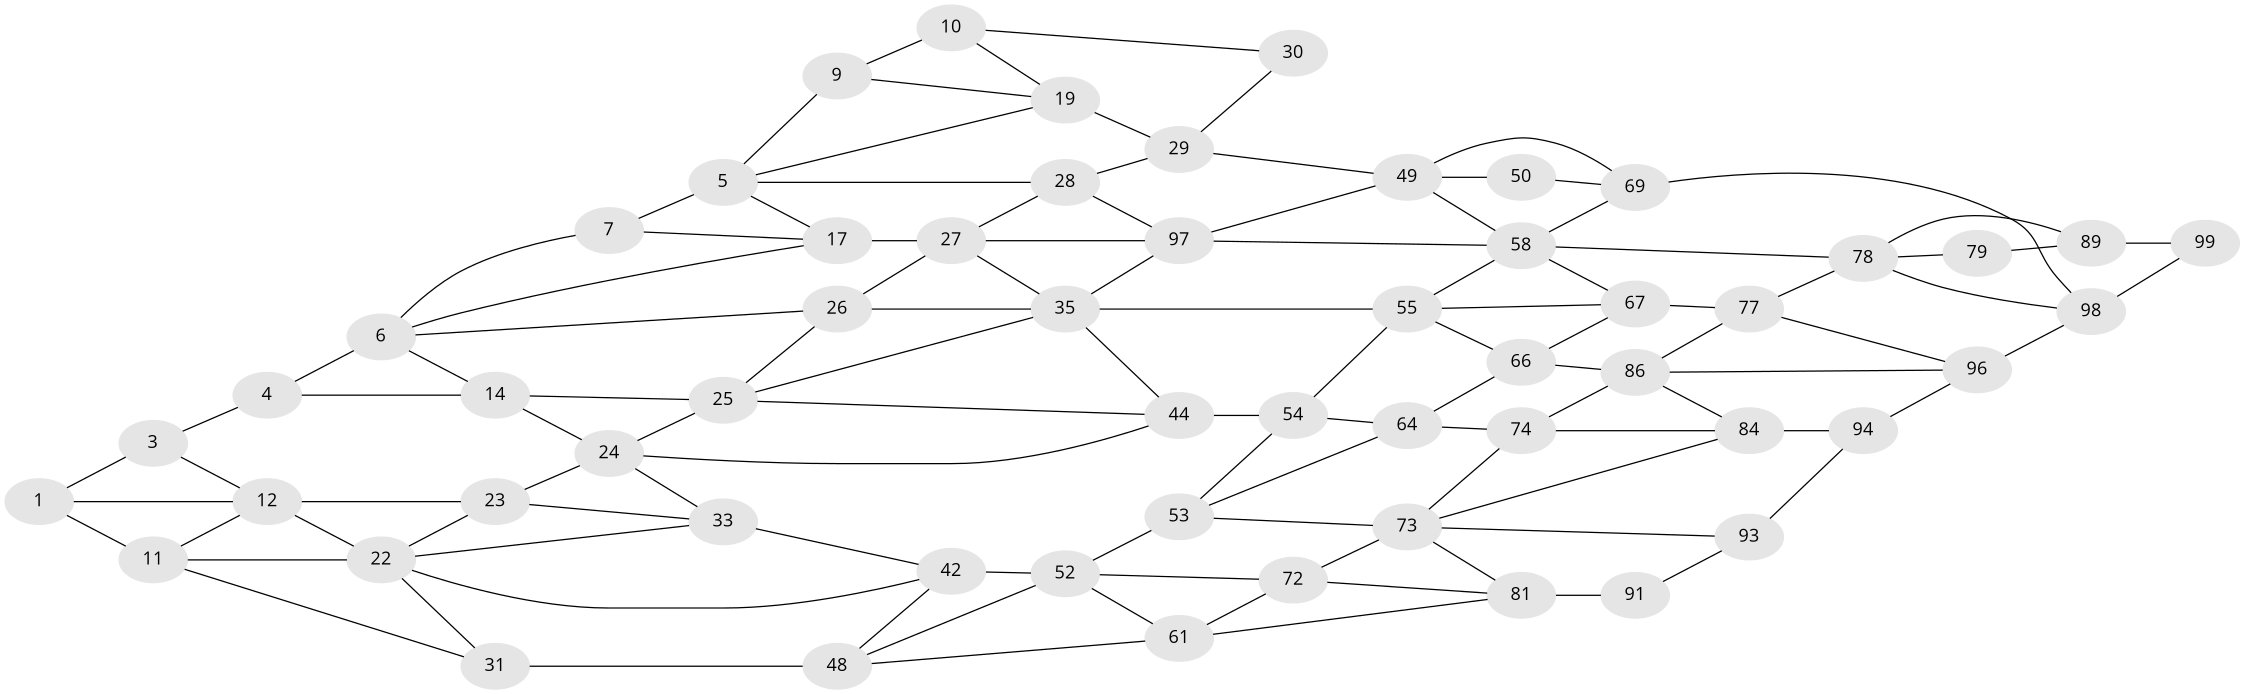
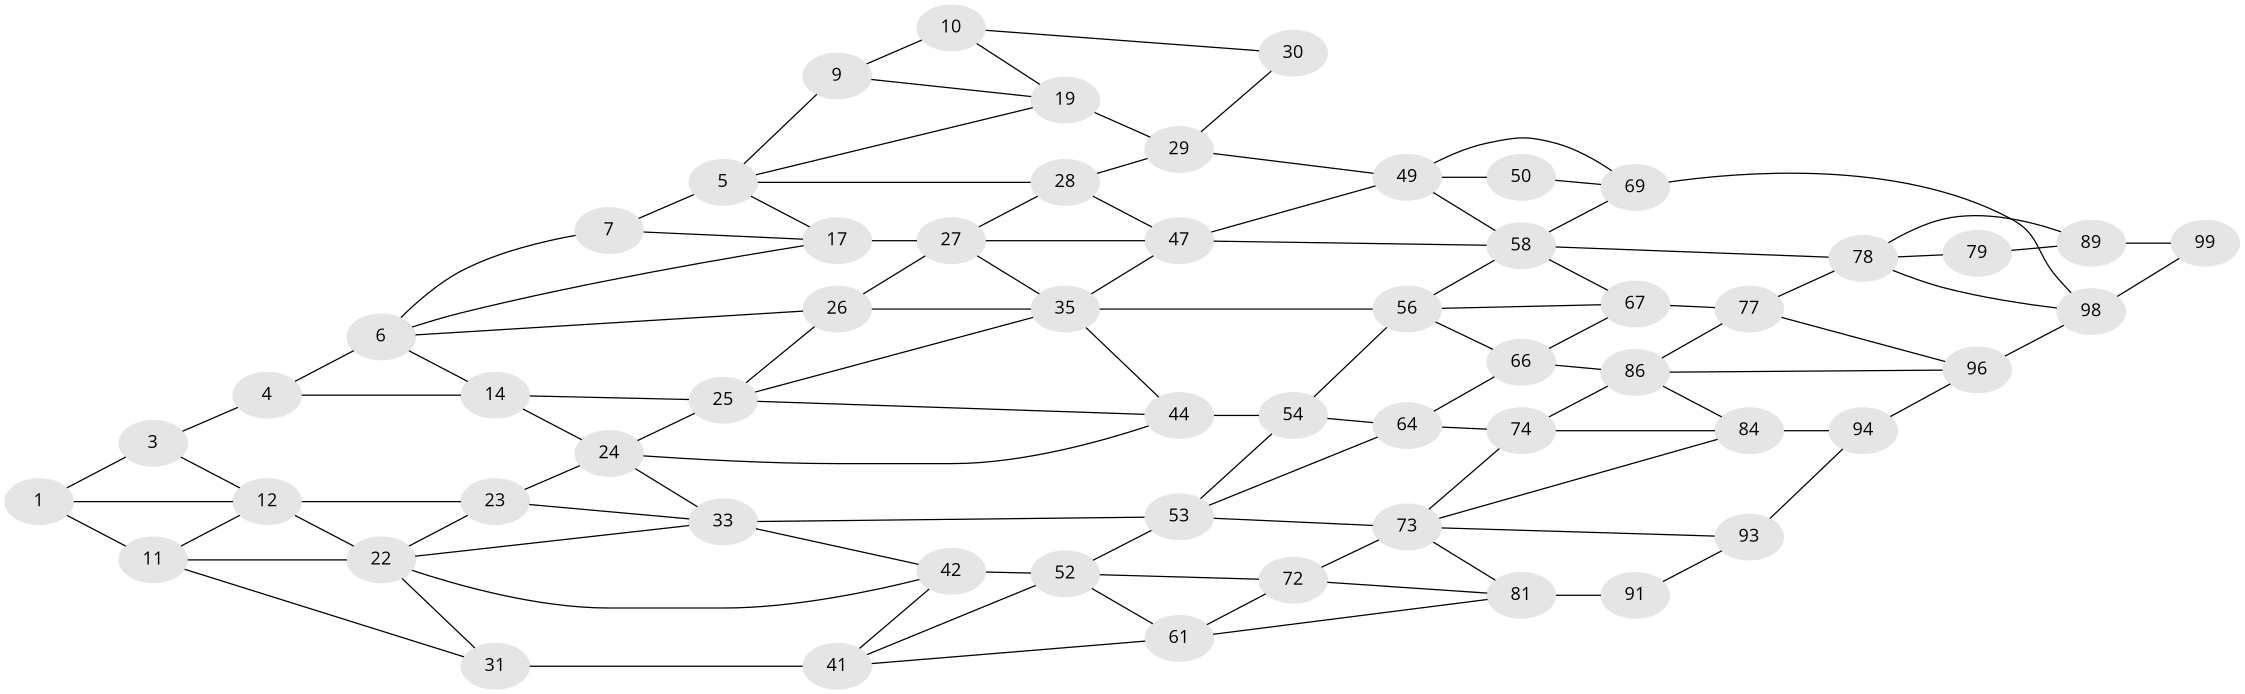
(1179, 241) -> (1179, 241)
(1407, 309) -> (1407, 309)
none -> (951, 519)
(837, 666) -> (837, 666)
